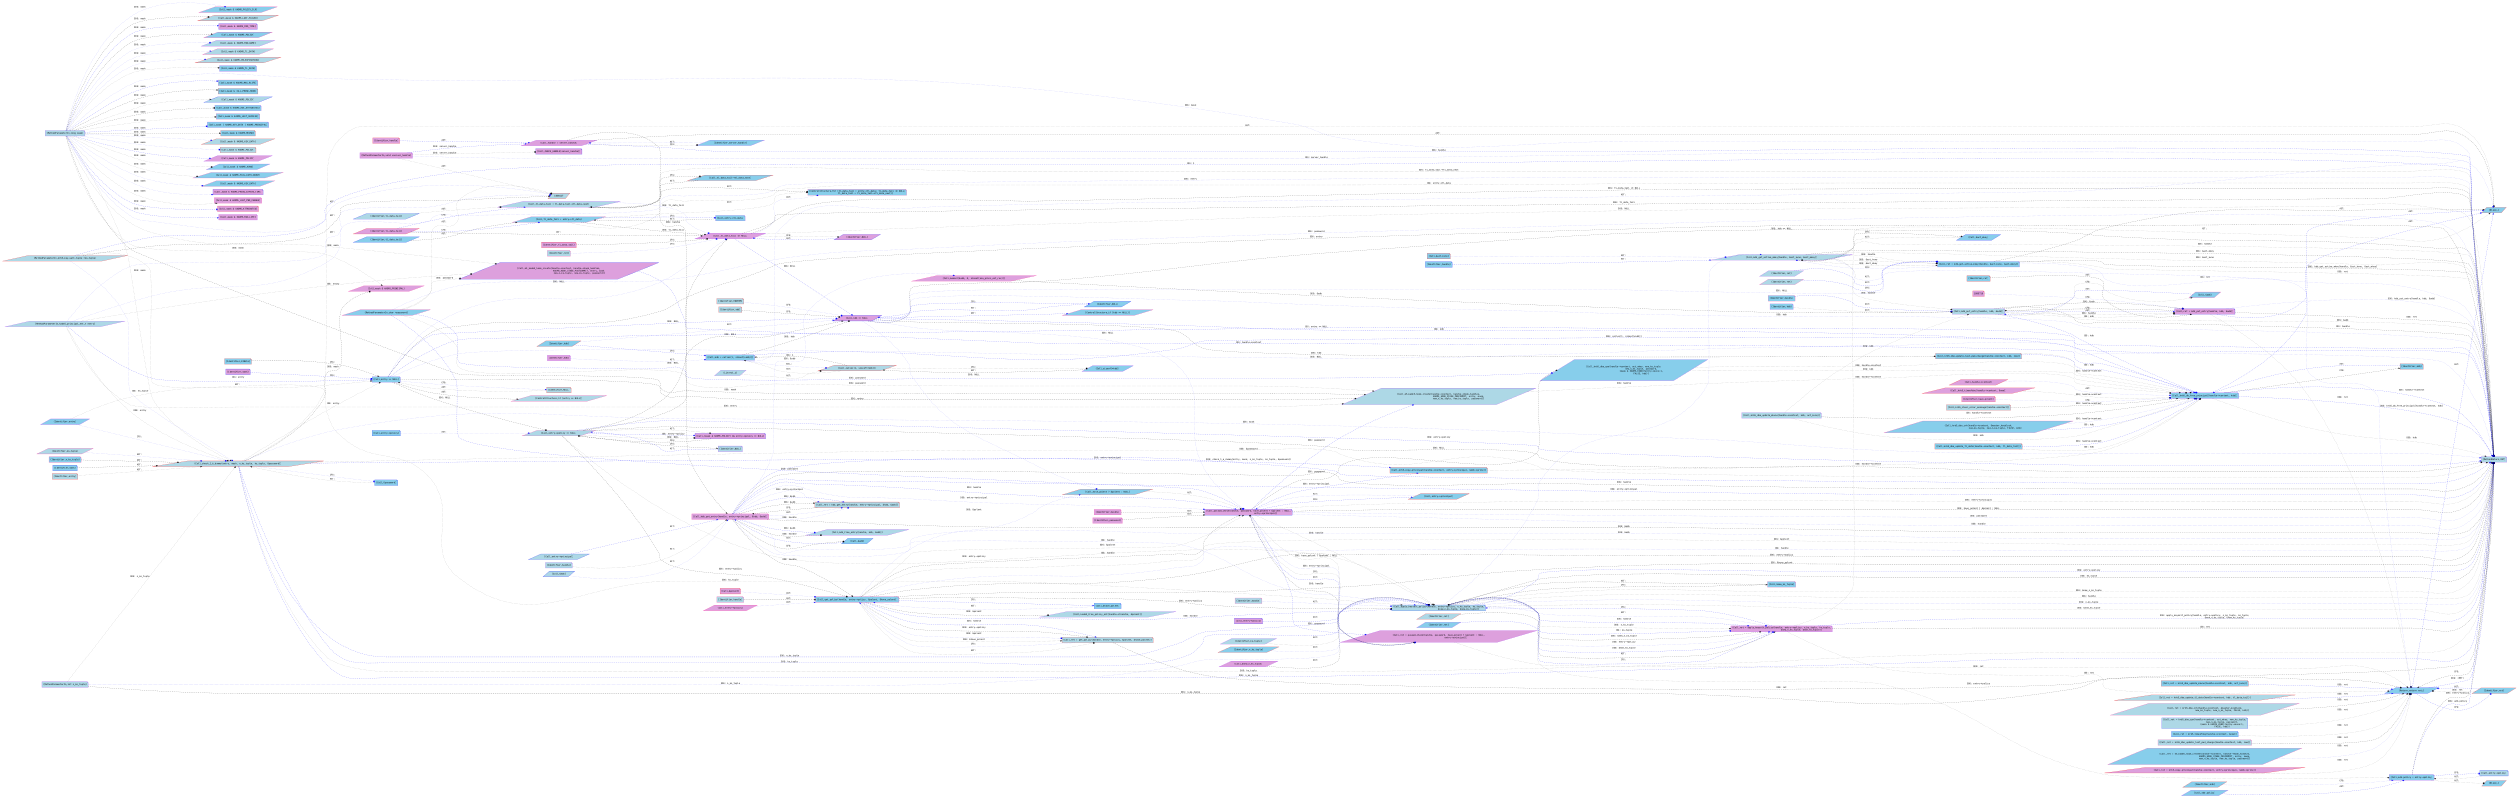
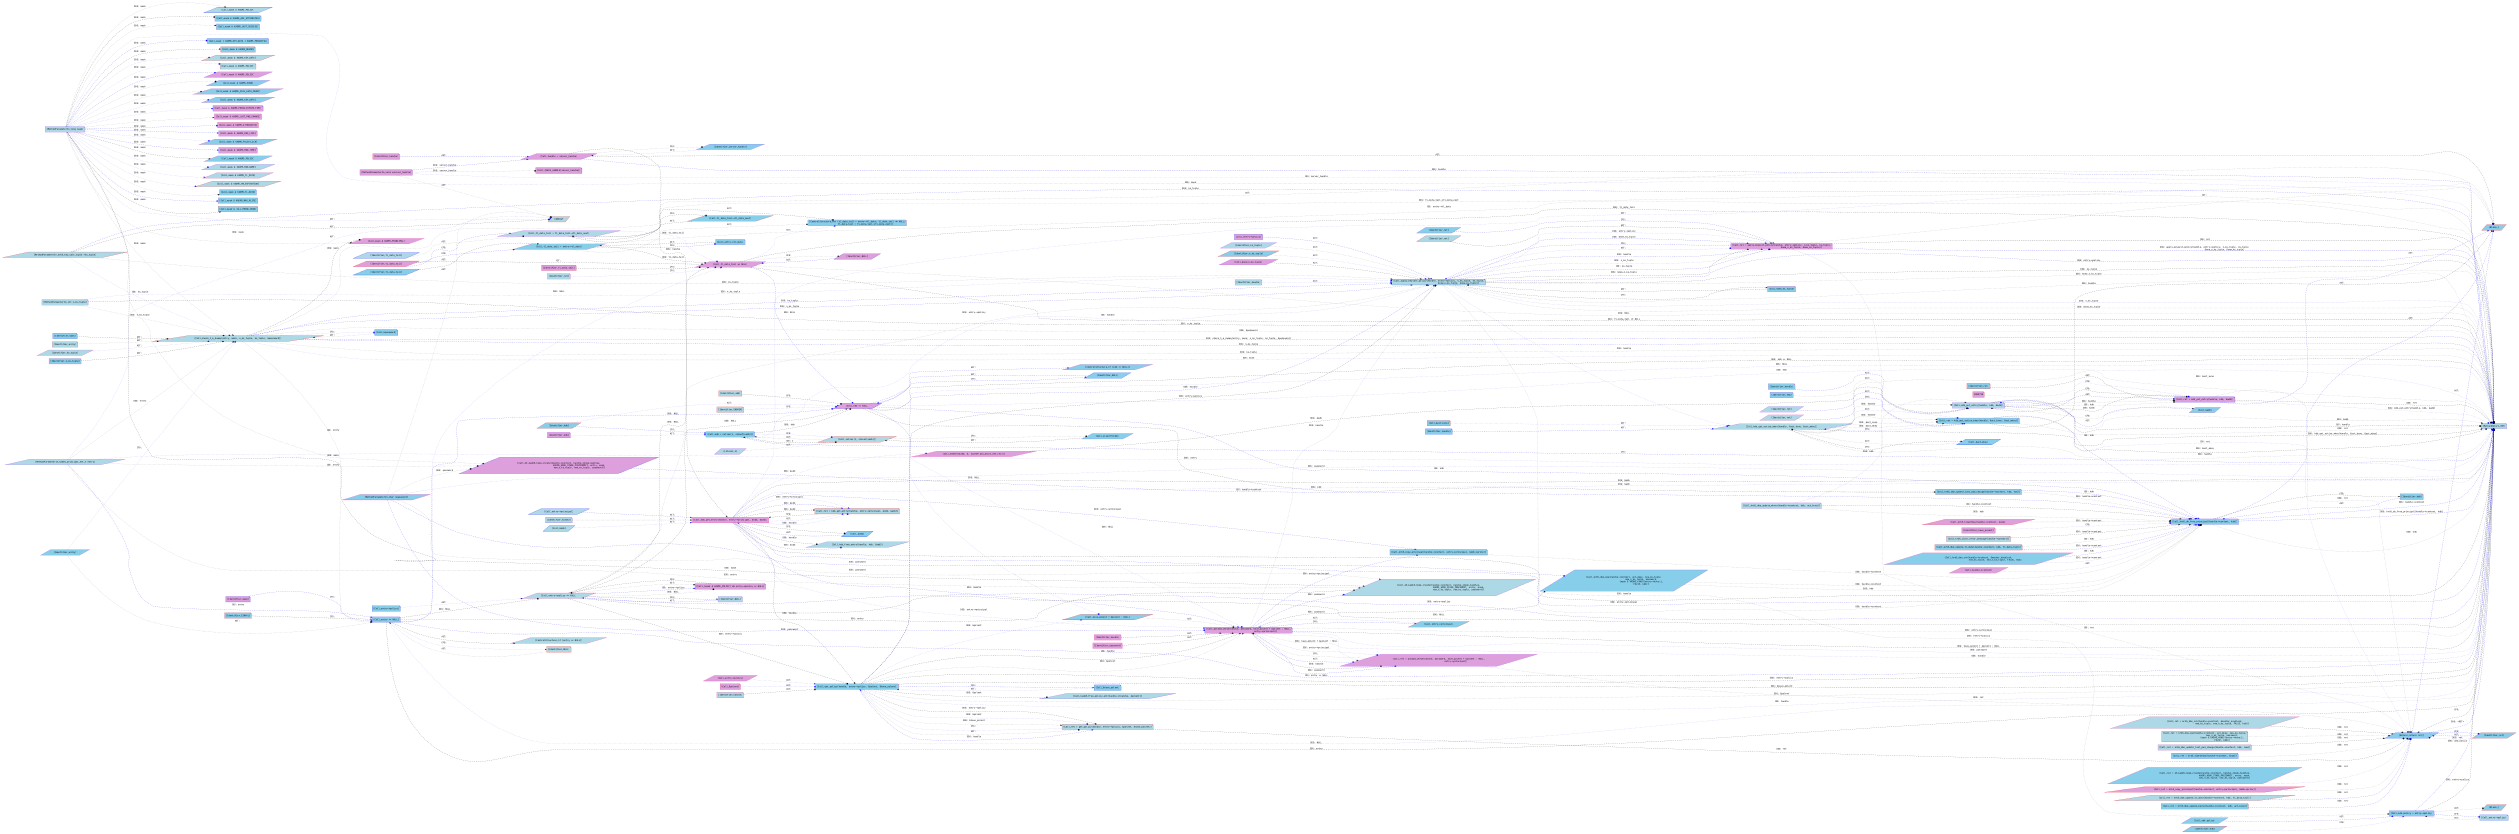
(238, 18) -> none
(1190, 163) -> (1190, 188)
(1624, 336) -> (1624, 452)
(789, 364) -> (789, 433)
